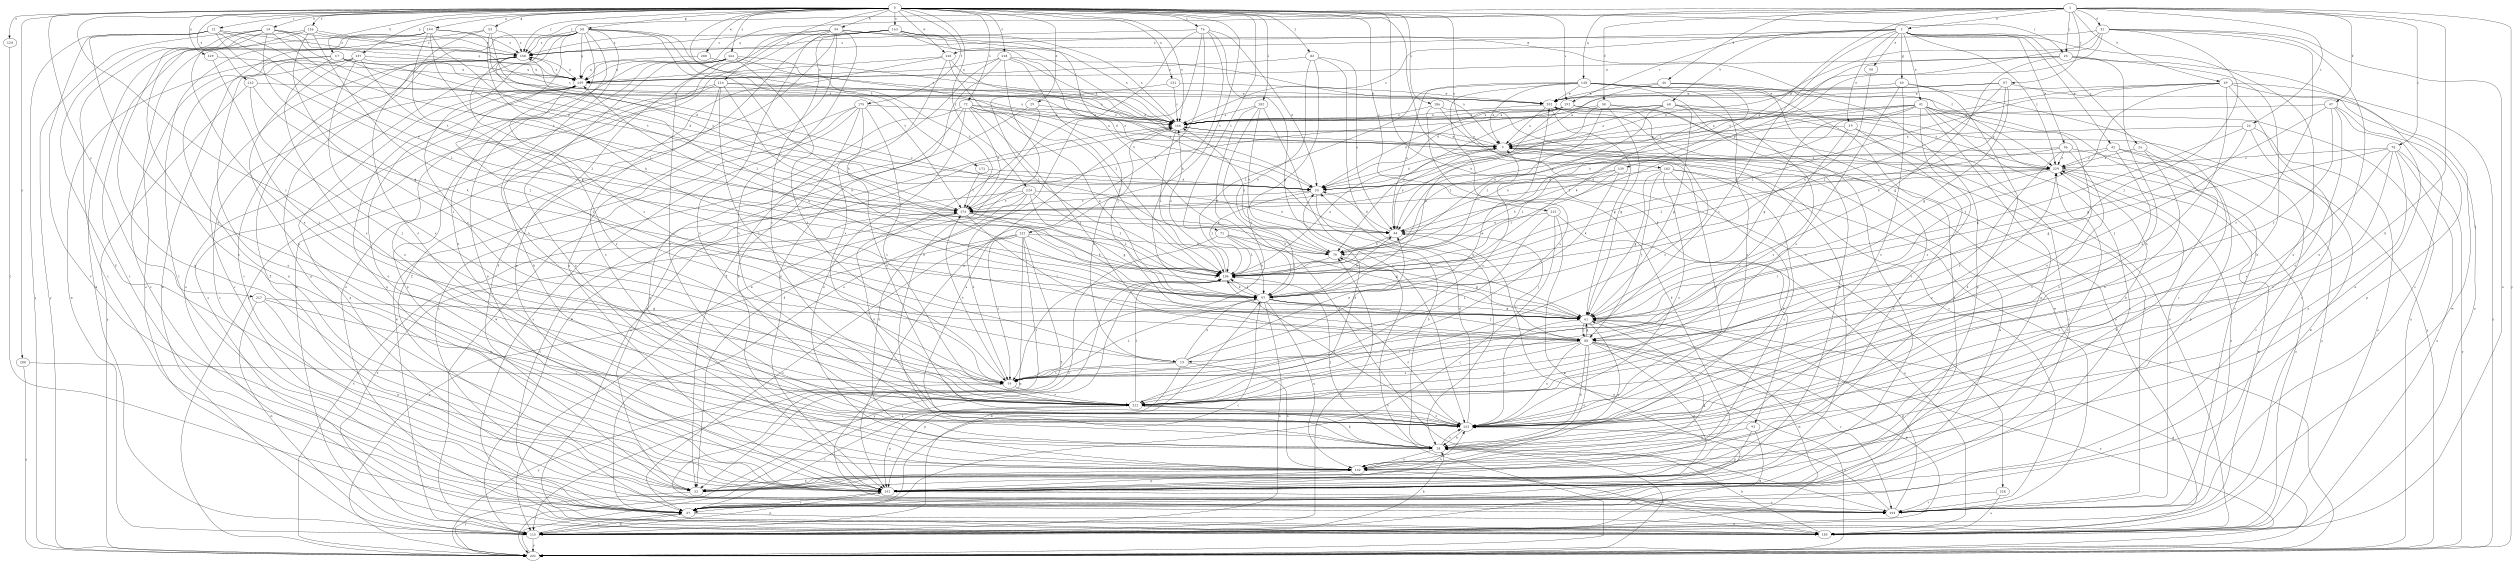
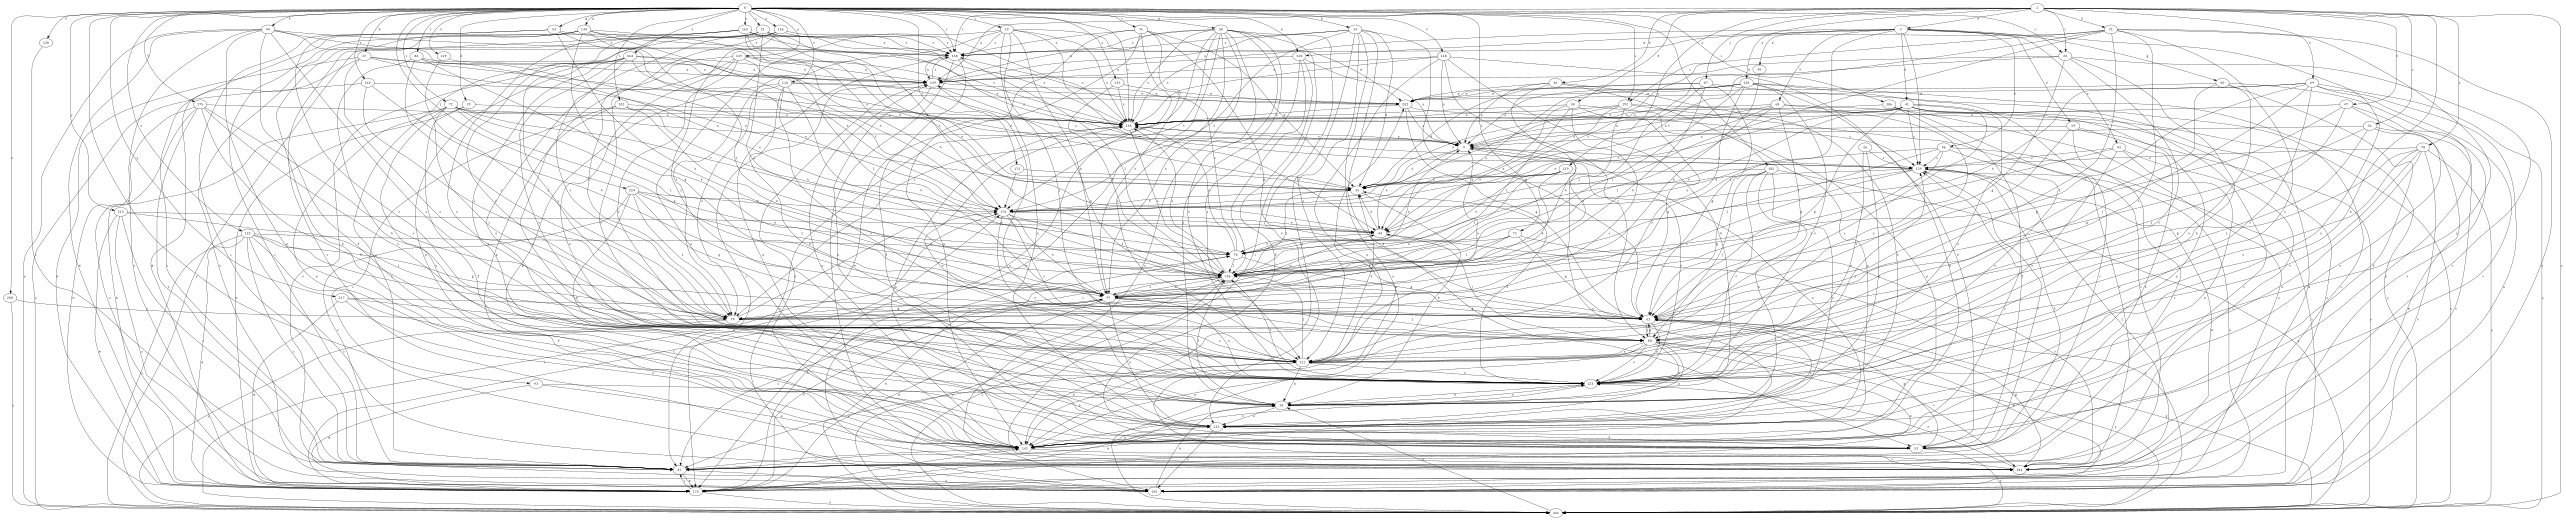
(2040, 45) -> none
(704, 56) -> none
(1204, 199) -> (916, 239)
(1973, 346) -> (2113, 296)
(1395, 351) -> (1326, 322)
none -> (2370, 472)
(2003, 491) -> none
